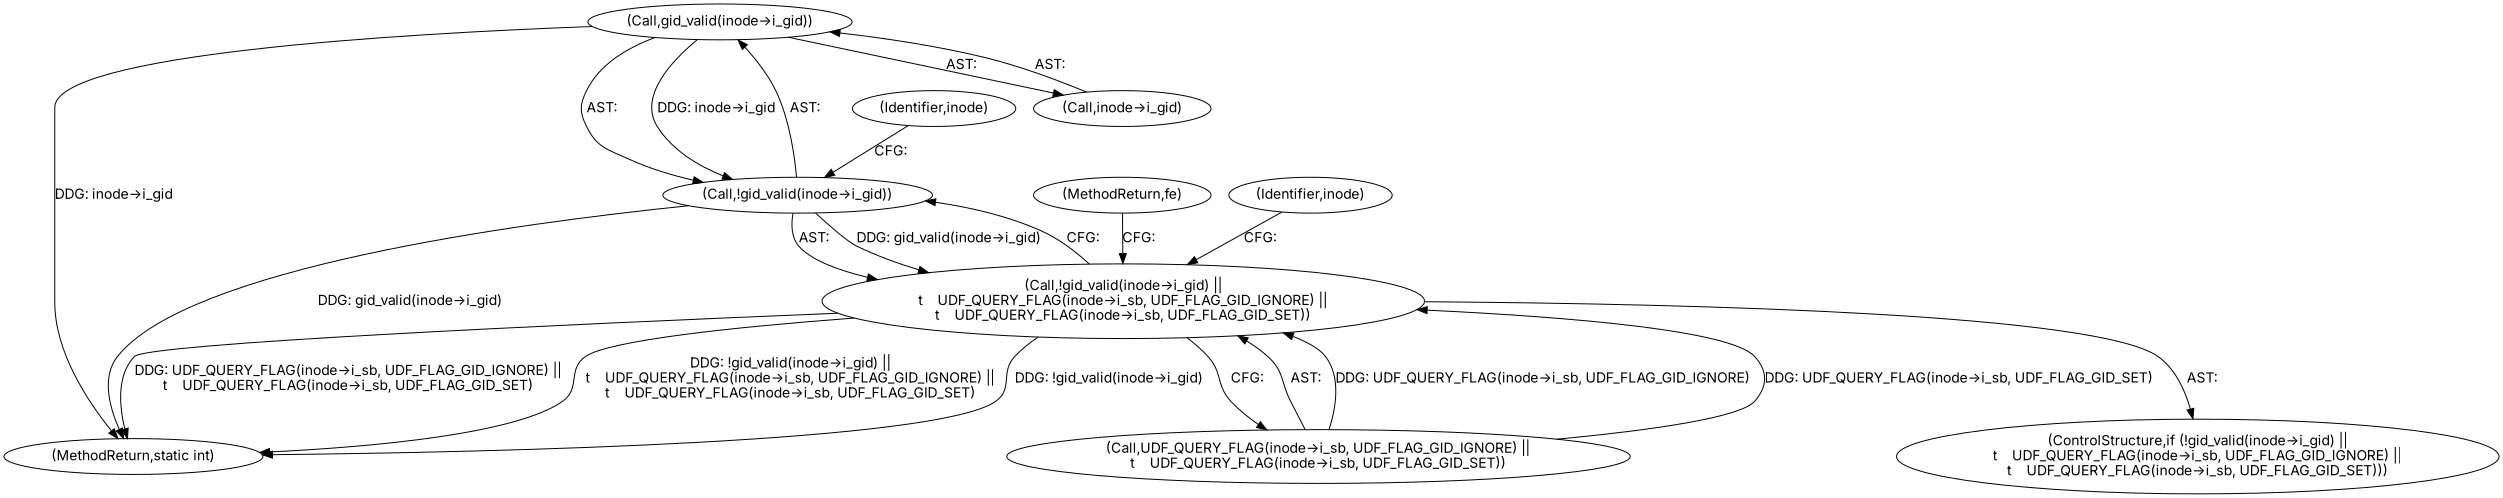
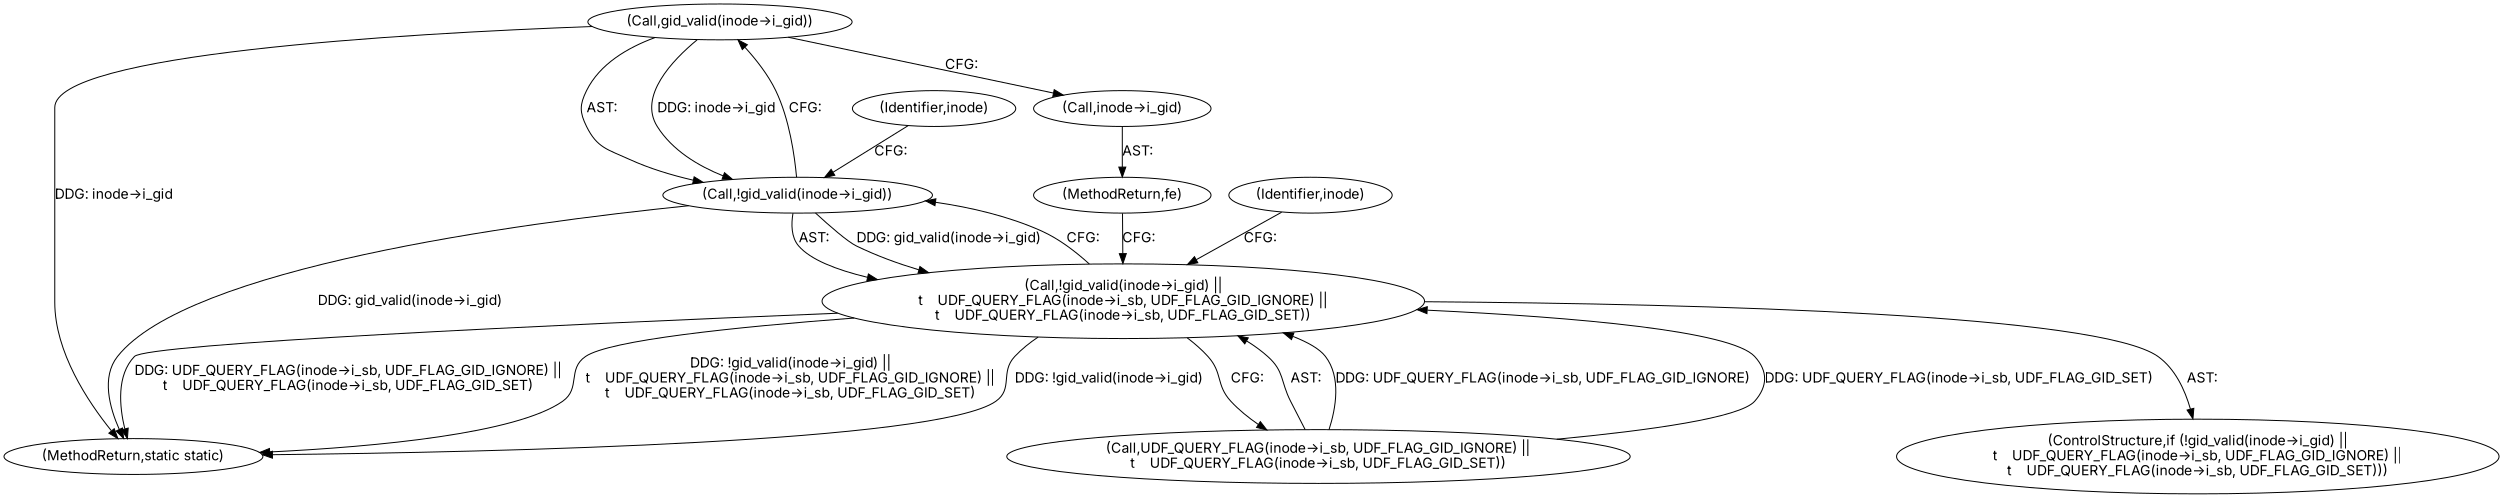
(966, 53) -> (1122, 147)
(963, 65) -> (963, 65)
(807, 109) -> (807, 109)
(133, 457) -> (133, 457)
